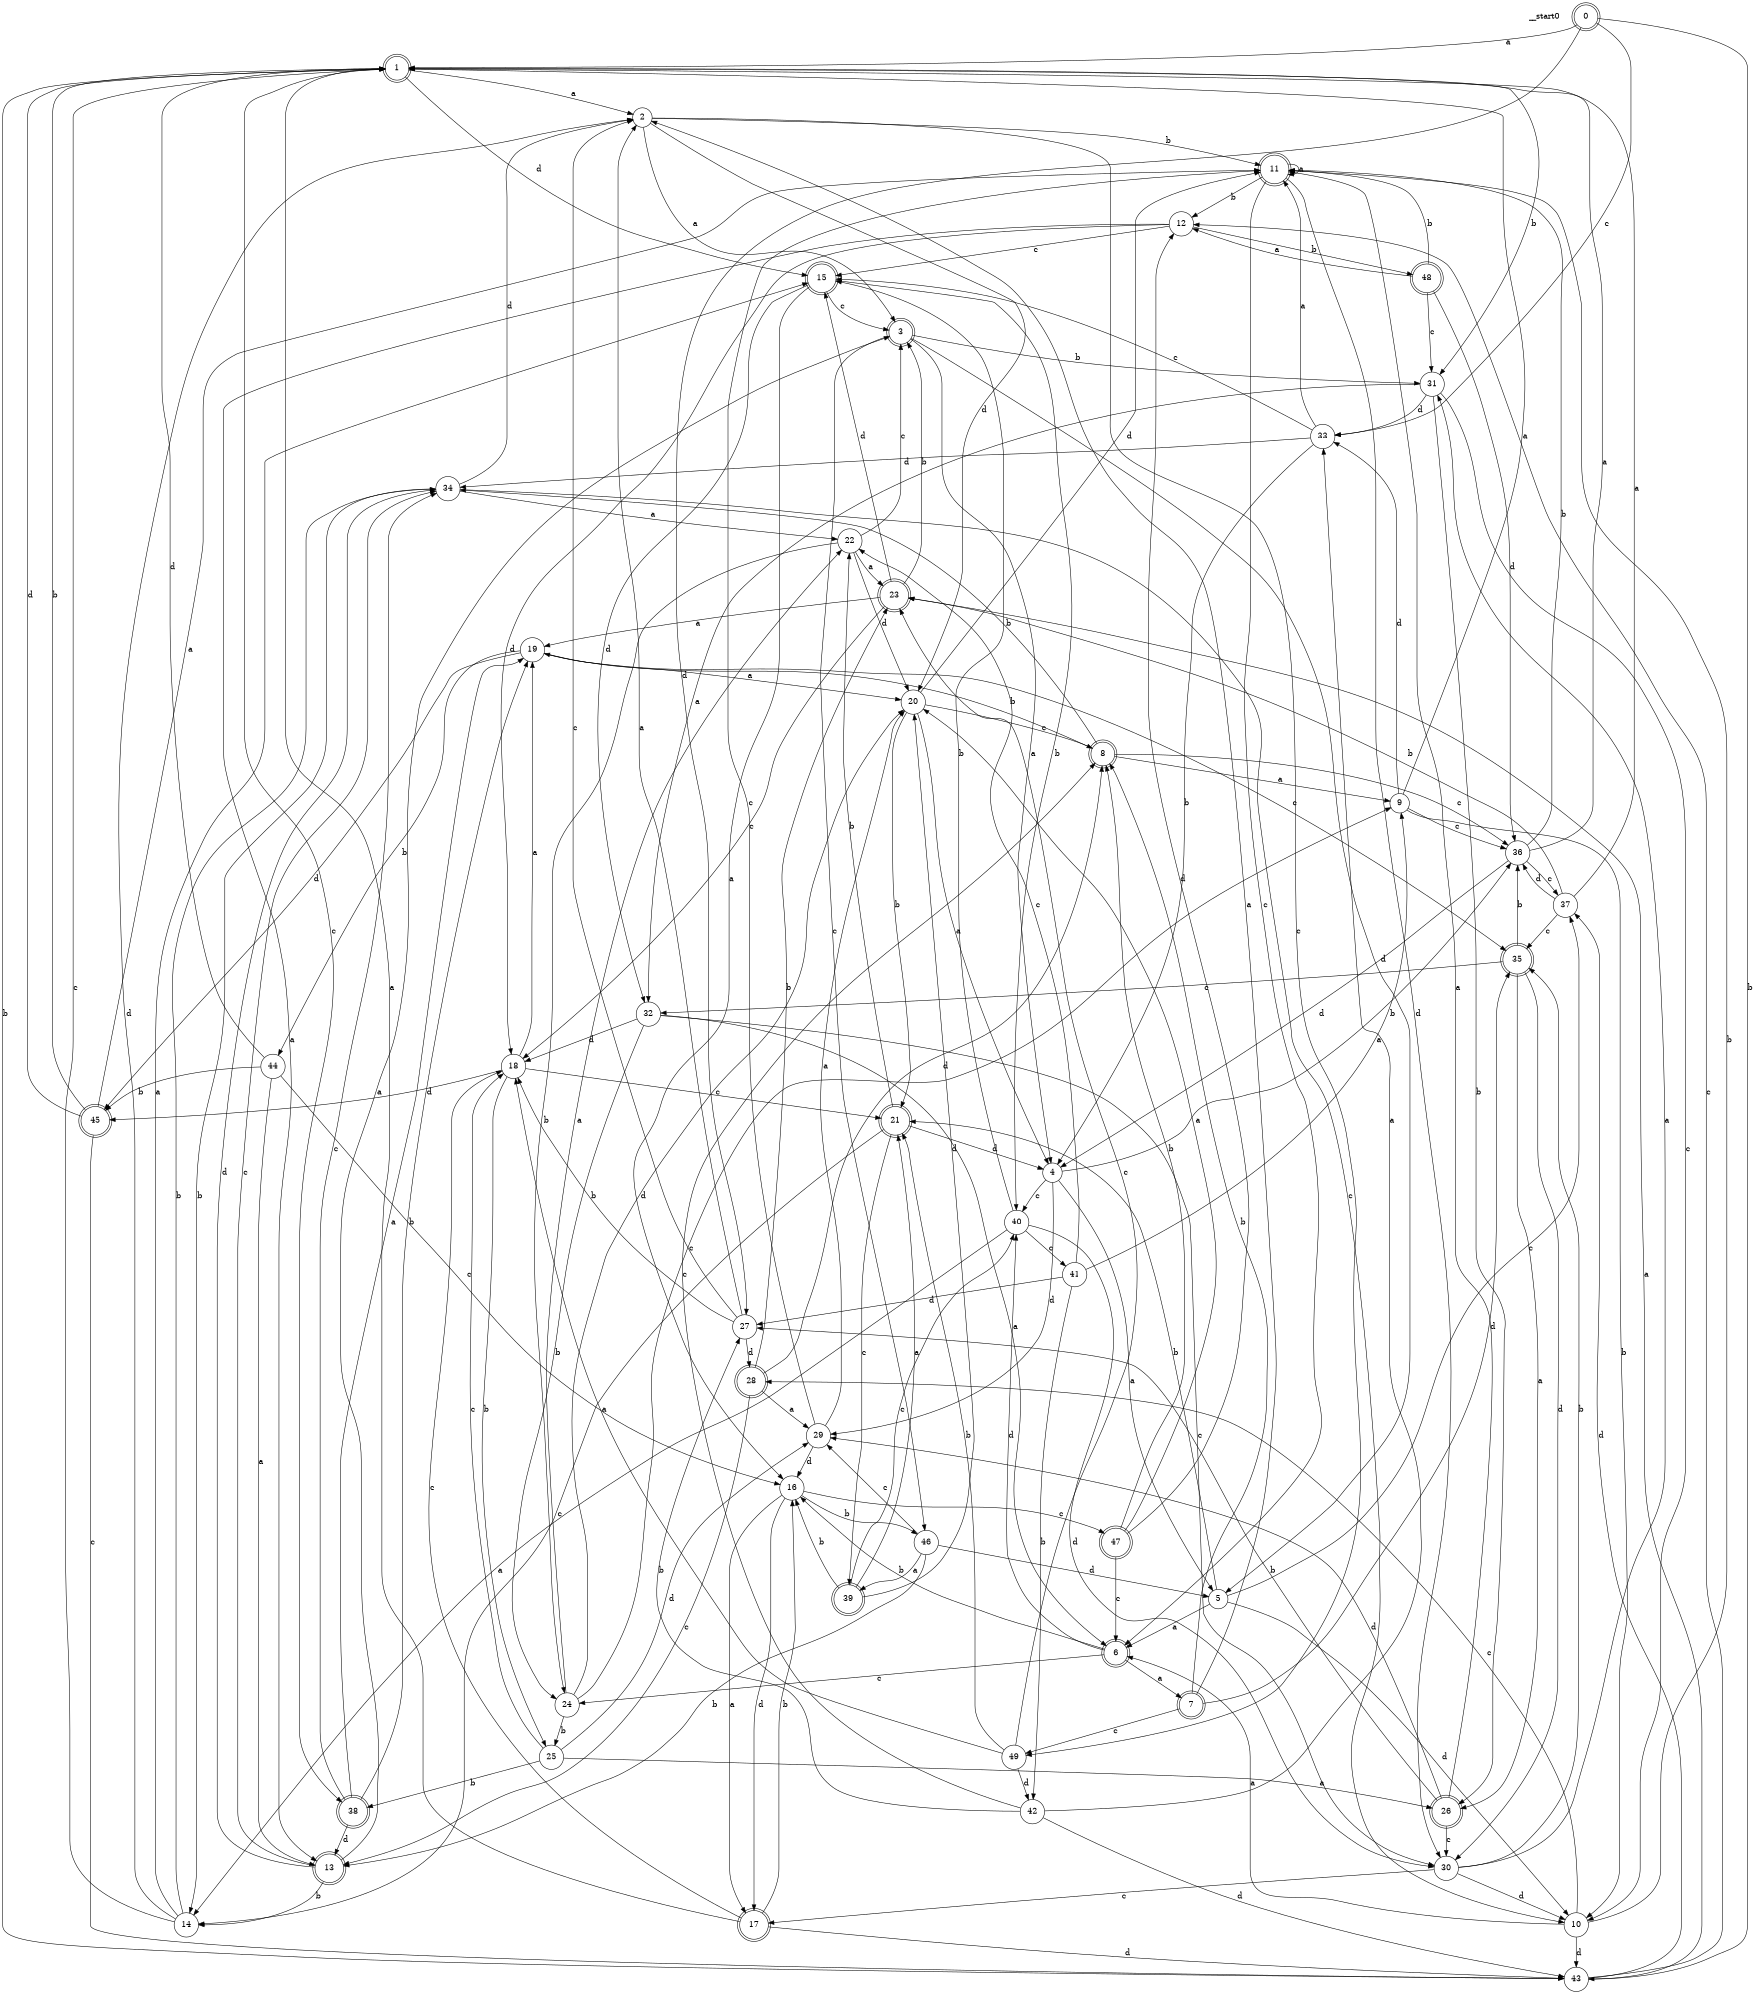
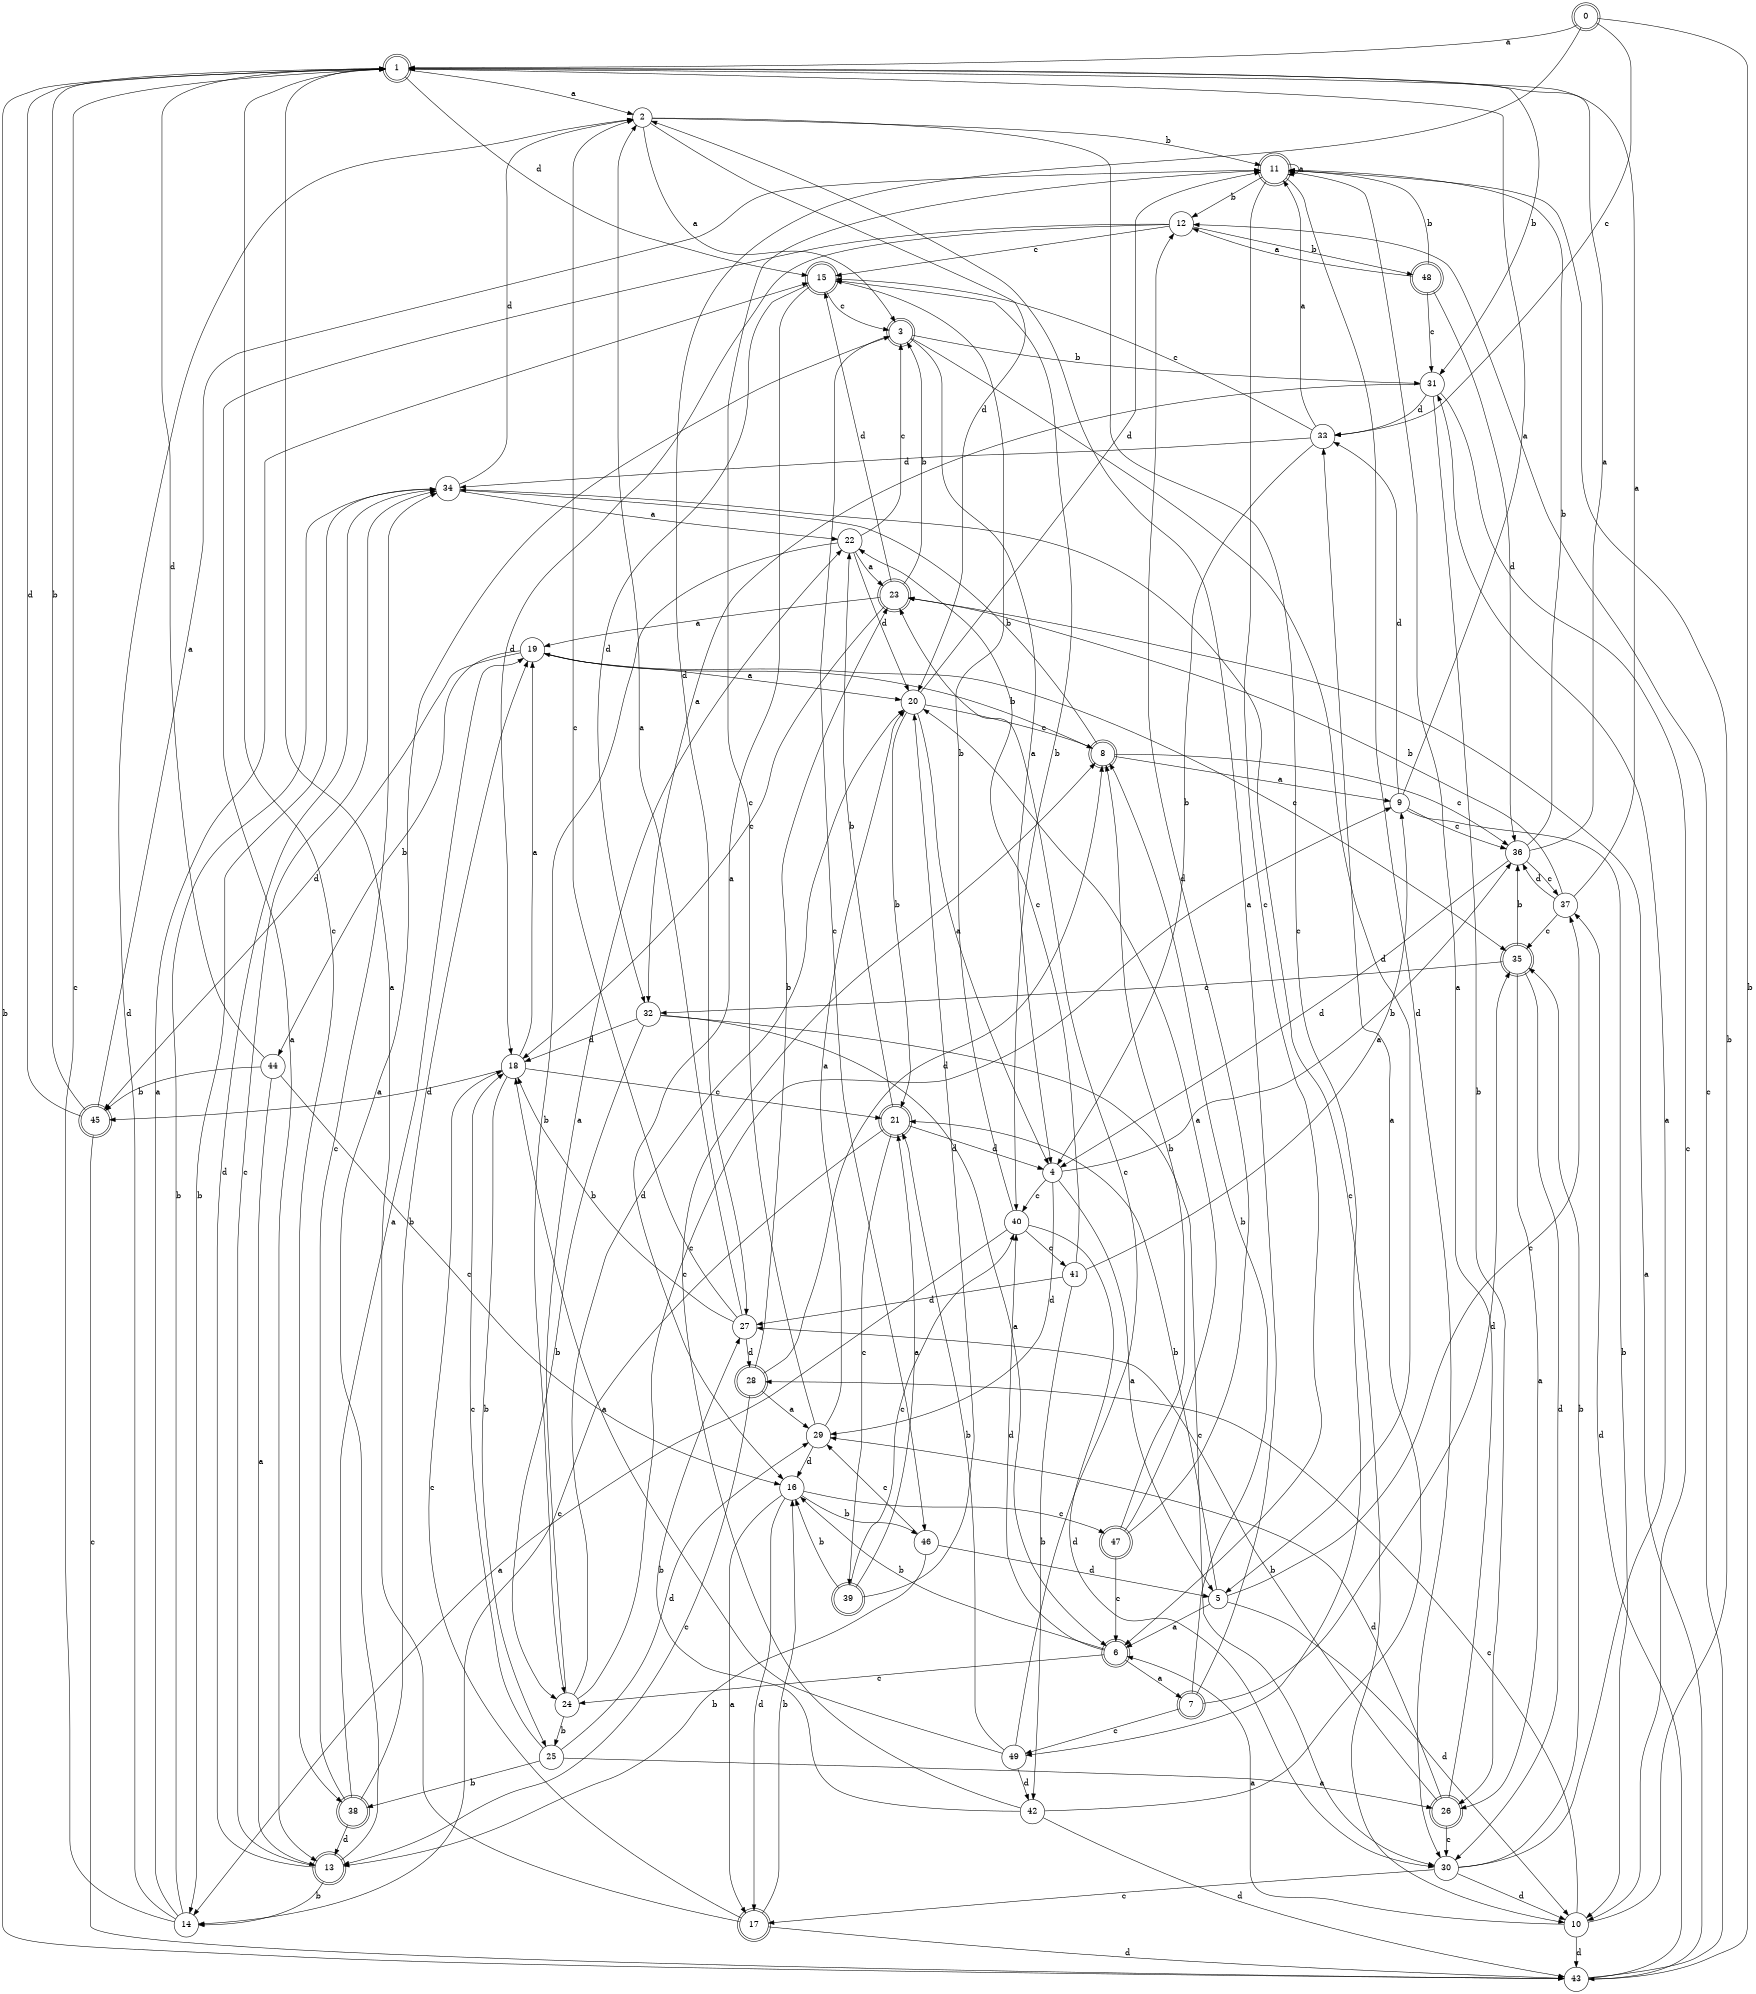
(1544, 17) -> none
(898, 1579) -> none
